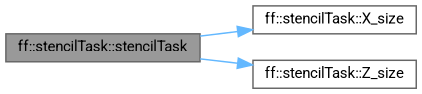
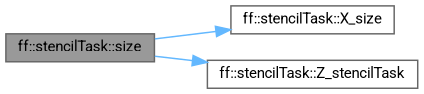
(103, 48) -> (80, 48)
(335, 74) -> (313, 74)
